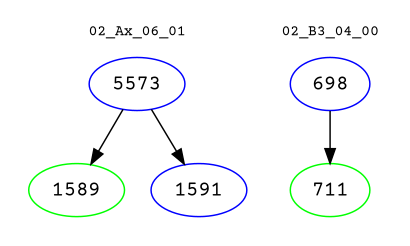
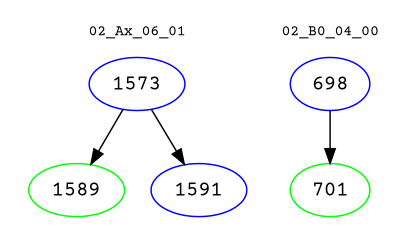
(331, 32) -> (331, 32)
(137, 84) -> (137, 84)
(330, 190) -> (330, 190)
